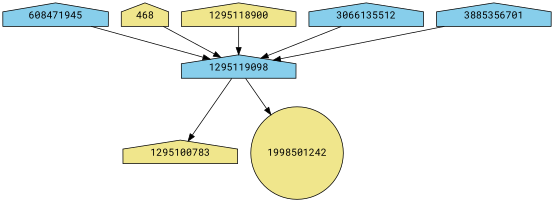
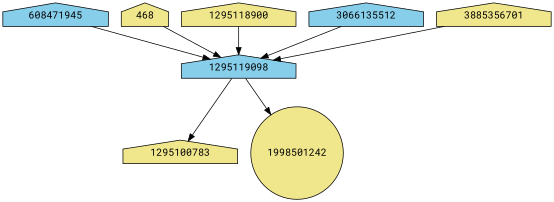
(494, 16) -> (494, 16)
